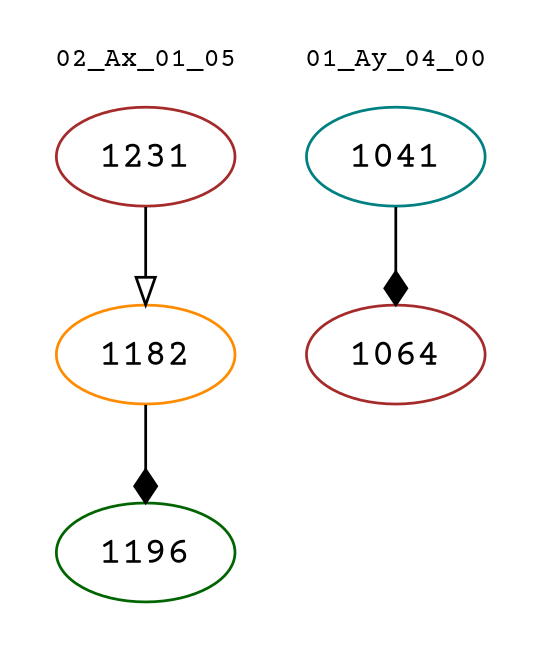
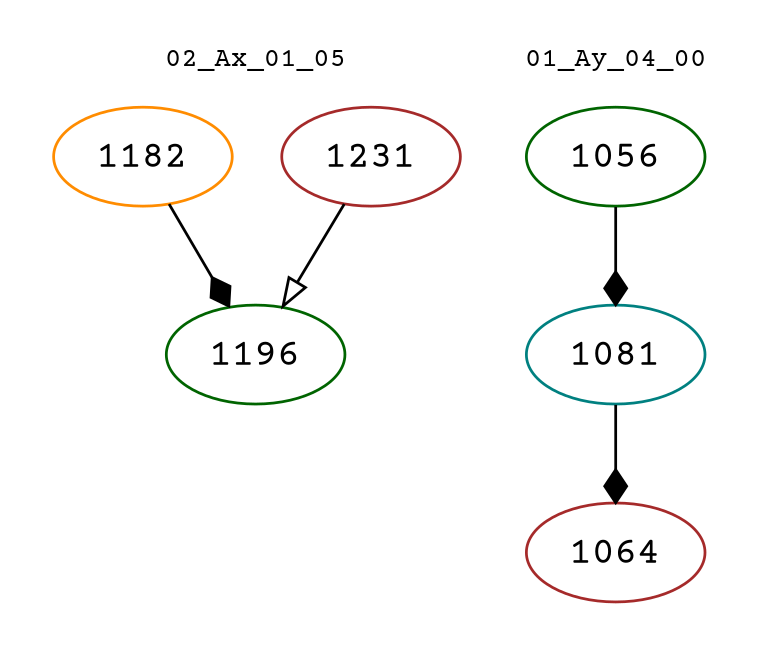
(396, 157) -> (616, 355)
none -> (616, 157)
(146, 242) -> (321, 243)
